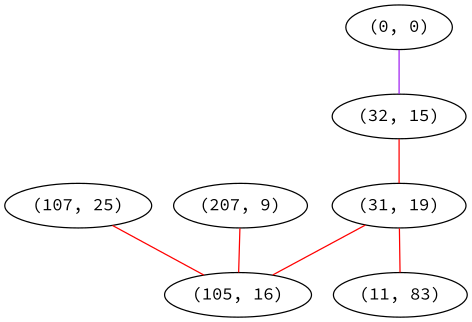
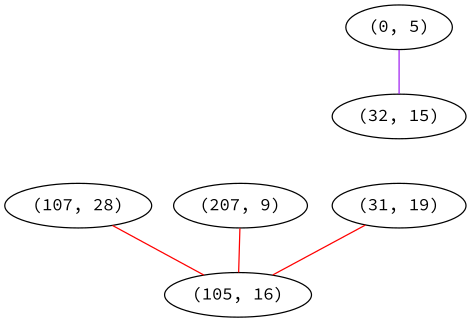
(399, 27) -> (399, 27)
(399, 161) -> none
(78, 206) -> (78, 206)
(400, 295) -> none
